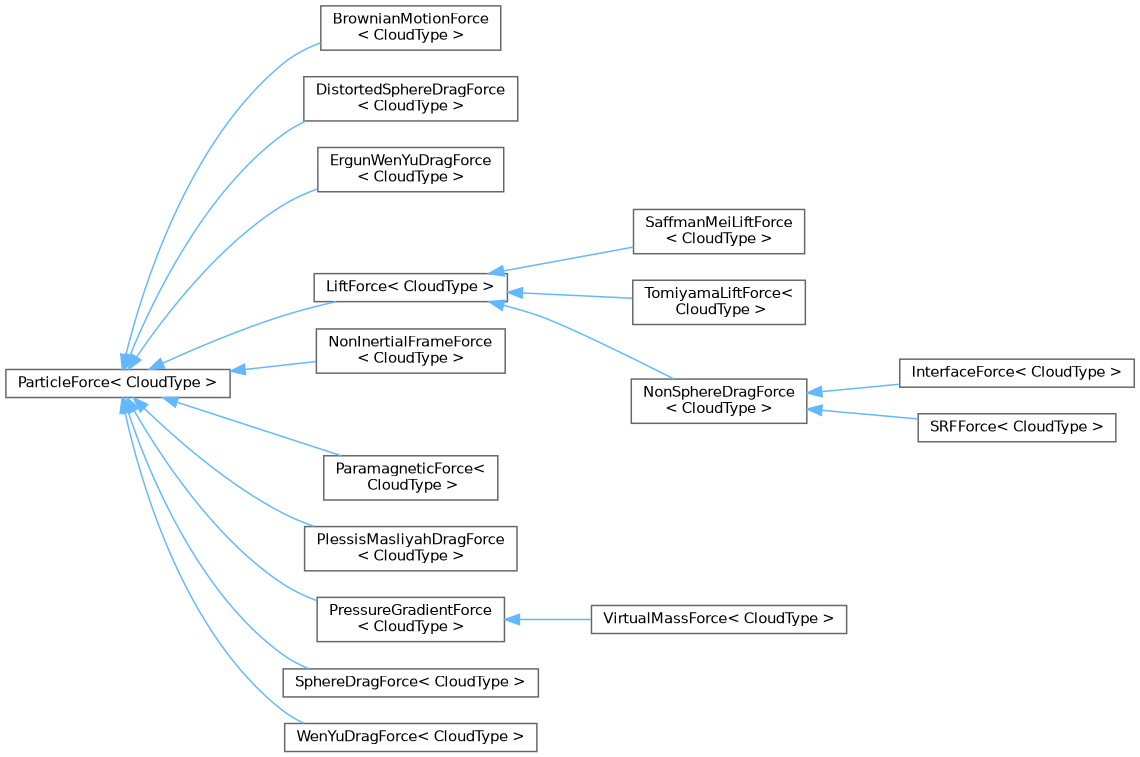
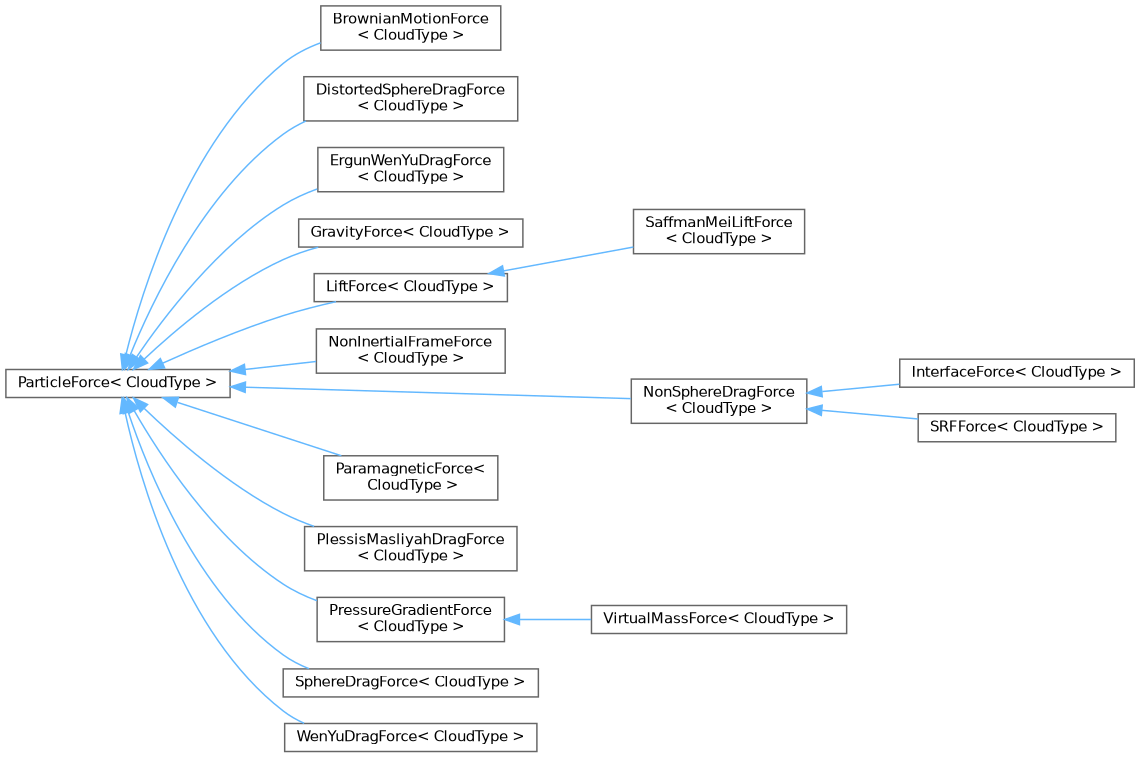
none -> (411, 233)
(719, 302) -> none
(590, 338) -> (438, 393)
